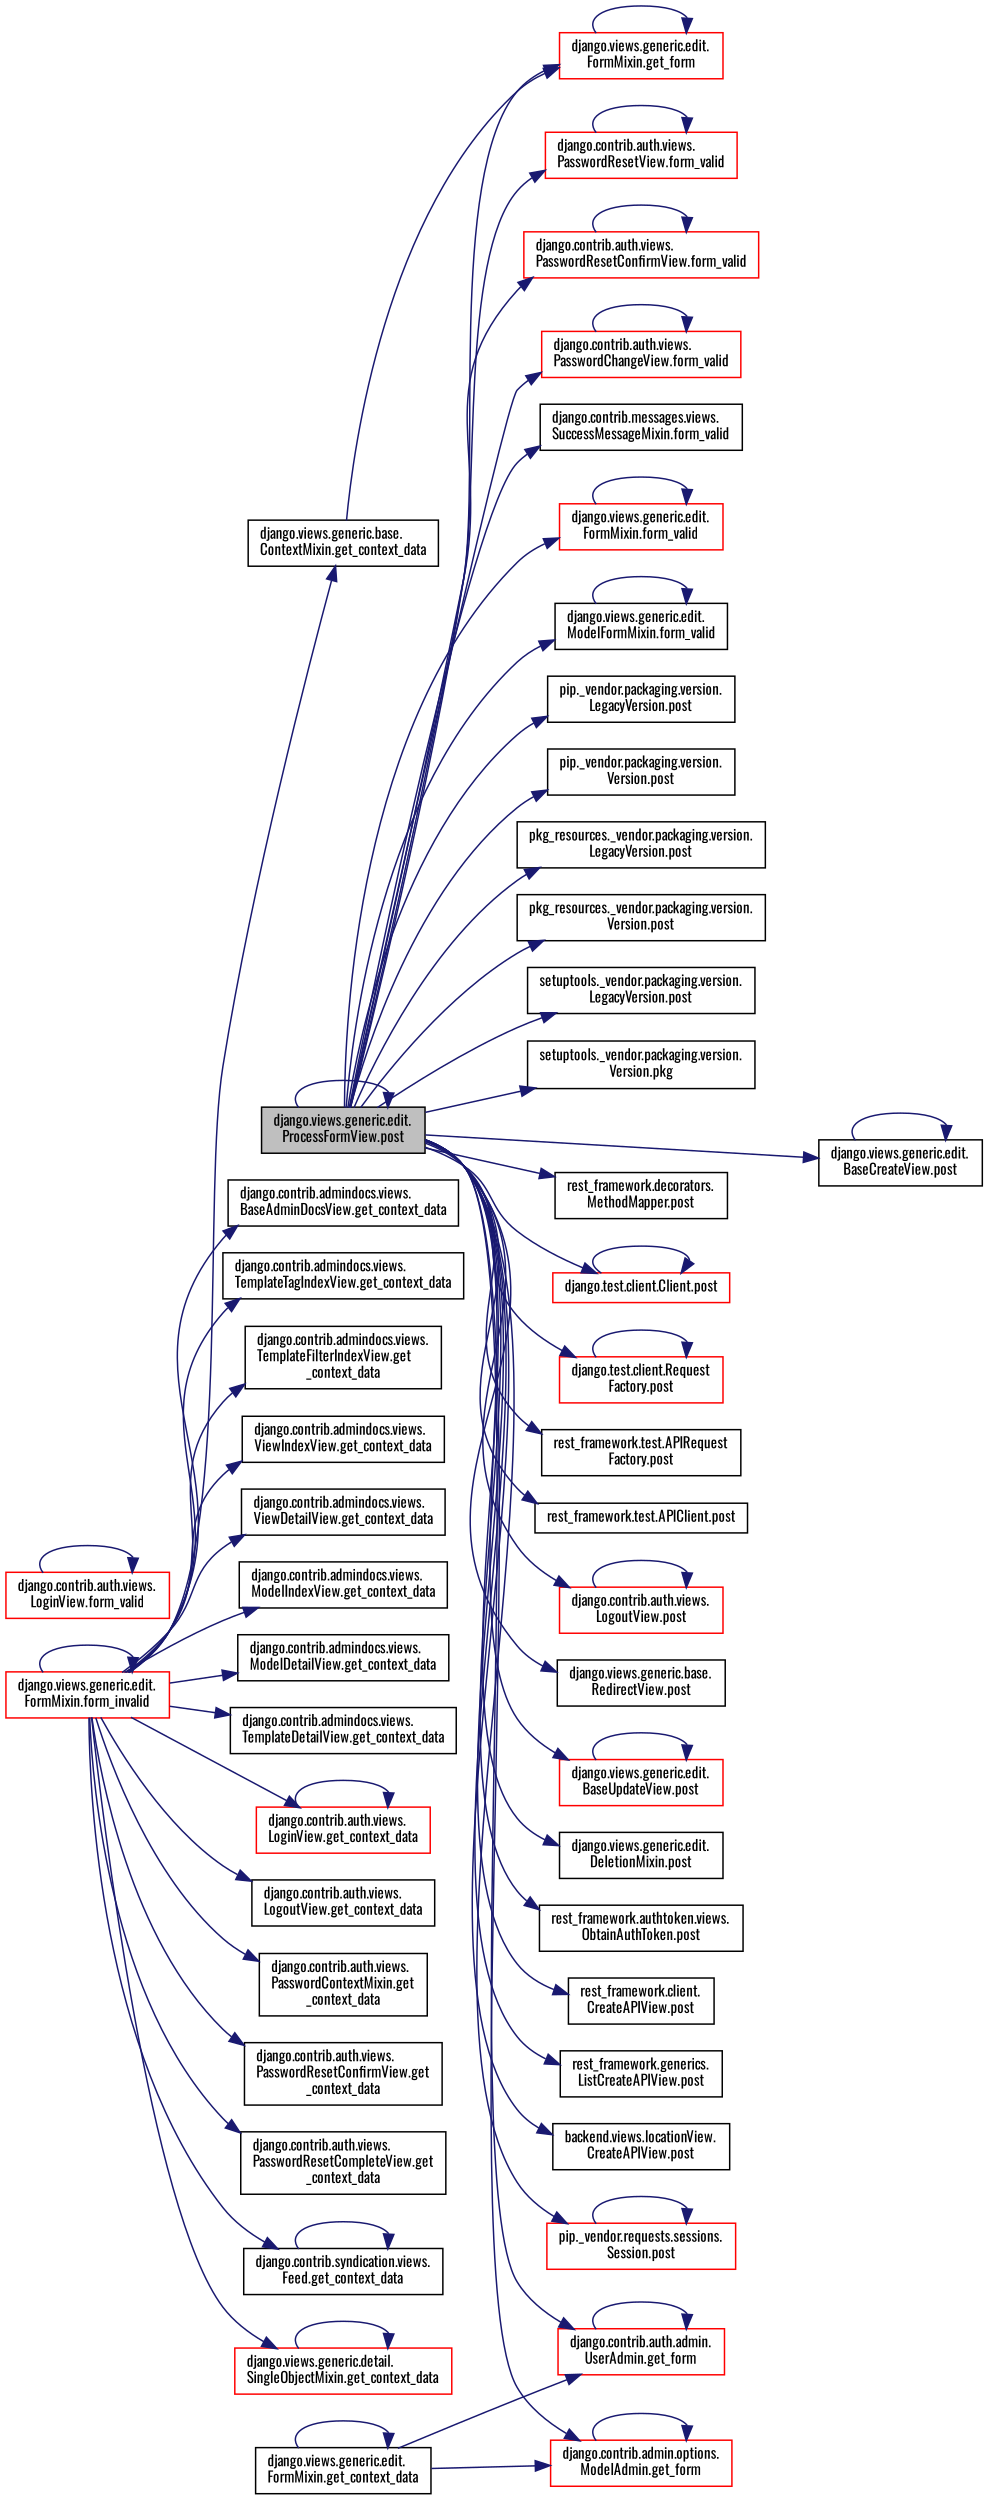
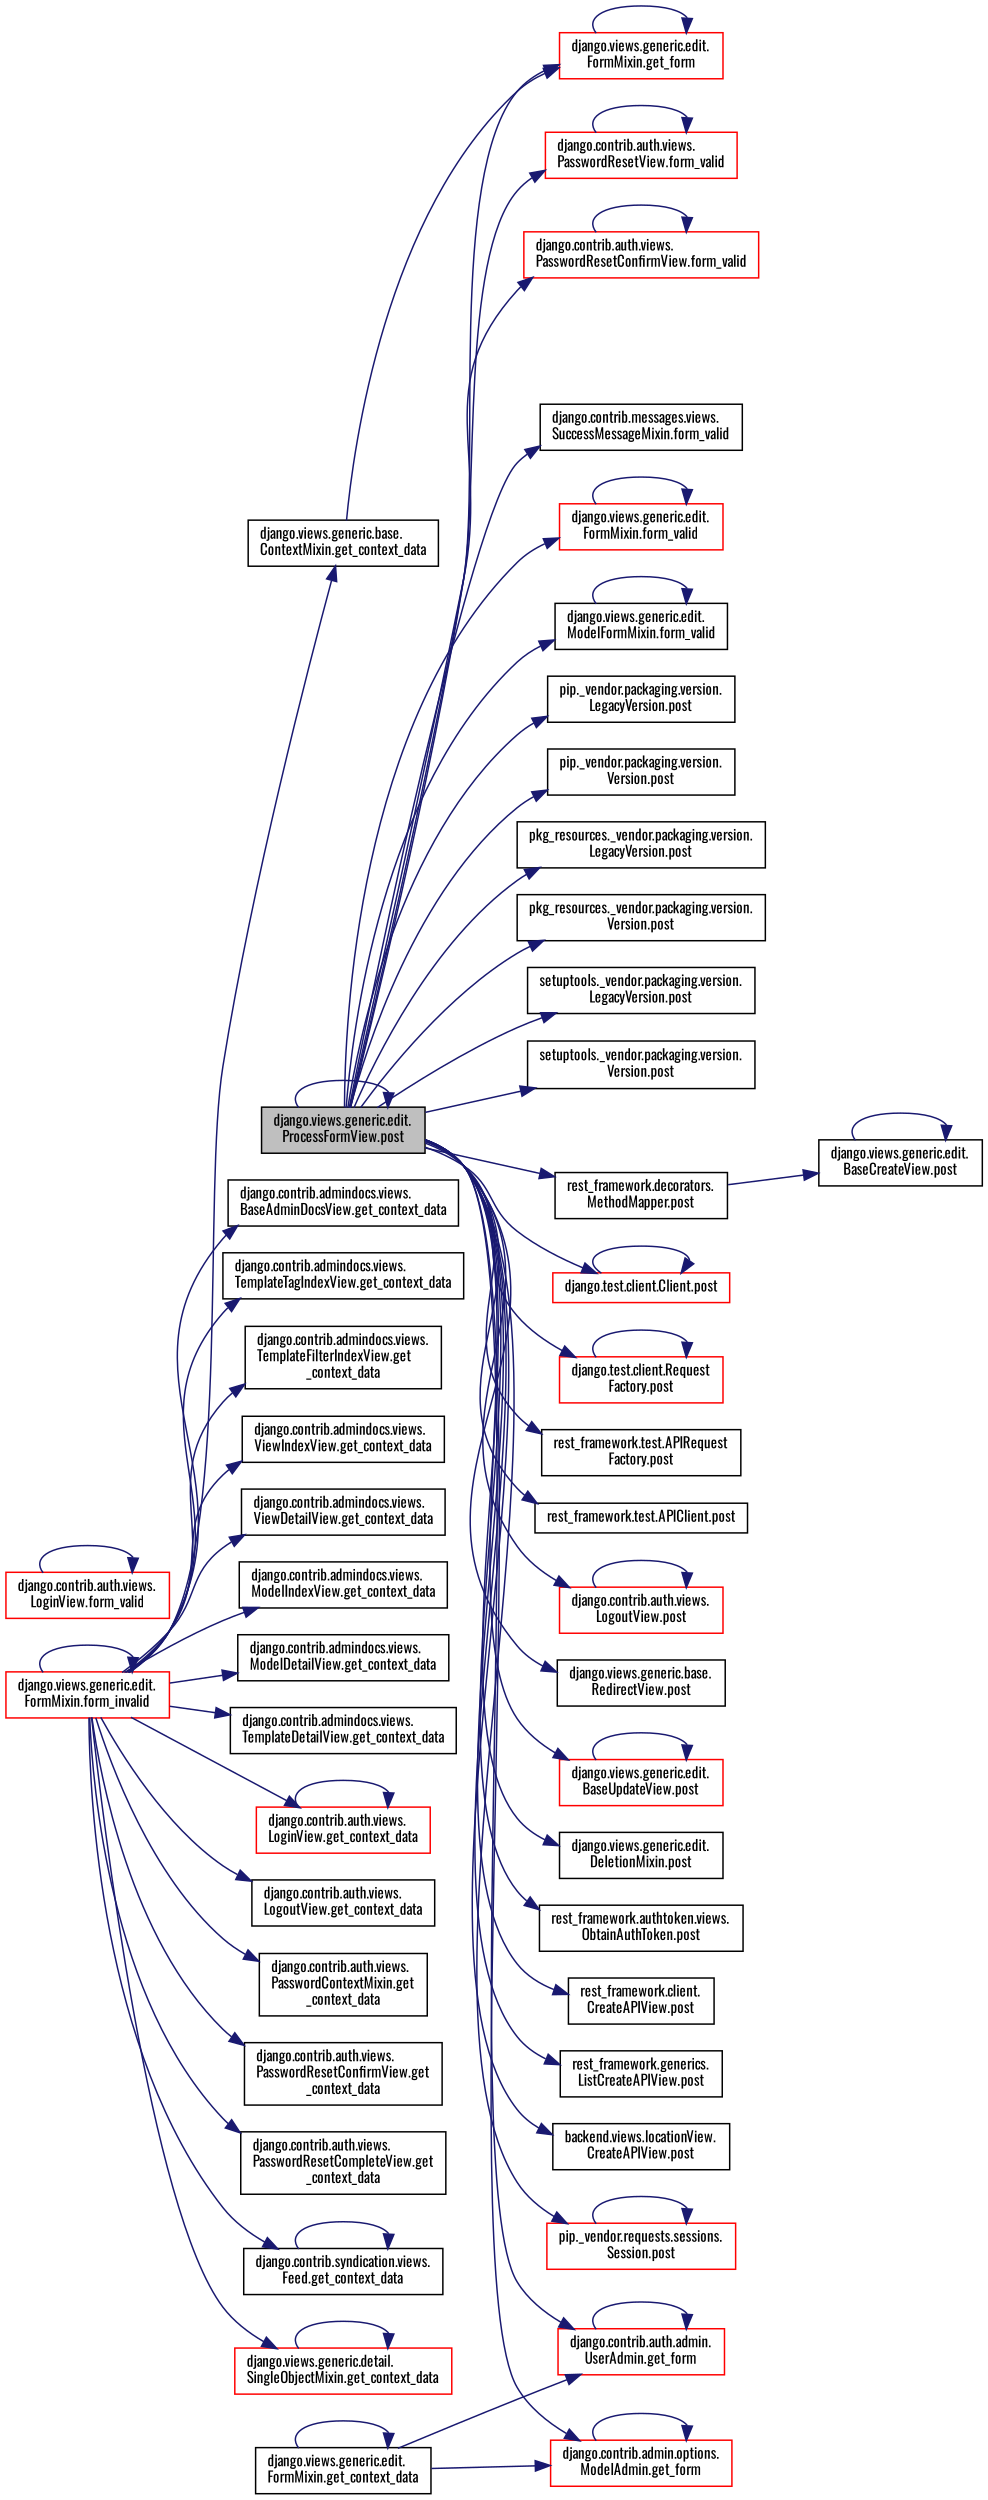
(641, 354) -> none
(641, 1065) -> (641, 1065)
(614, 1146) -> (766, 1180)
